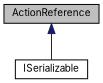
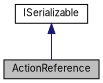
(51, 47) -> (51, 47)
